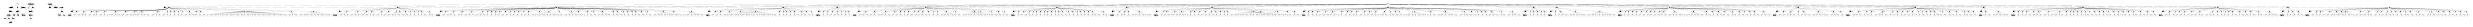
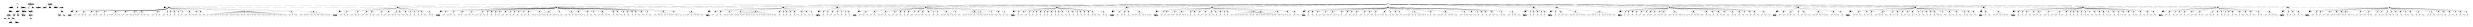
none -> (38, 8)
none -> (45, 8)
none -> (24, 12)
none -> (17, 23)
